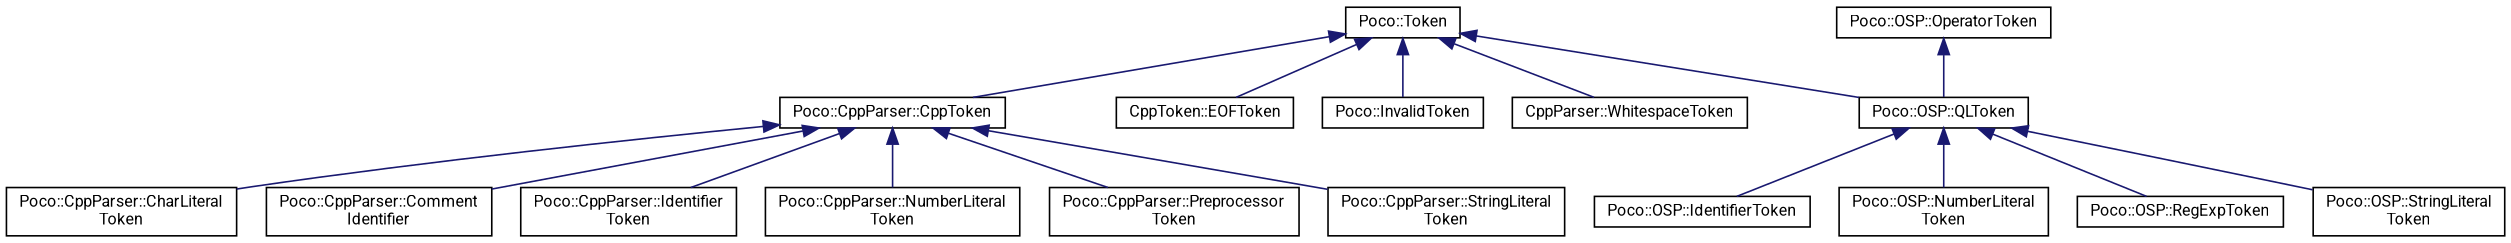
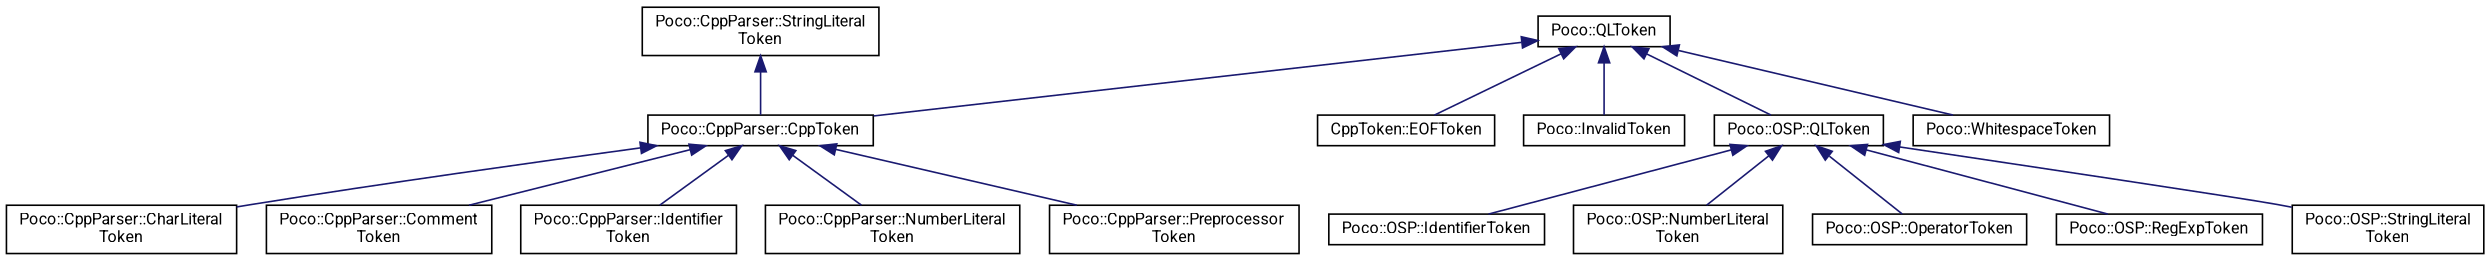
(1403, 23) -> (1604, 31)
(1944, 76) -> (1866, 185)
(1630, 113) -> (2011, 130)
(1158, 160) -> (761, 93)
(379, 212) -> (379, 229)
